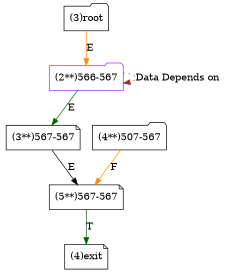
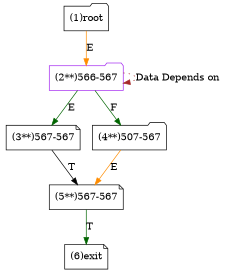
(86, 18) -> (86, 18)
none -> (106, 105)
(72, 167) -> (72, 167)
(114, 167) -> (114, 167)
(86, 257) -> (86, 257)
